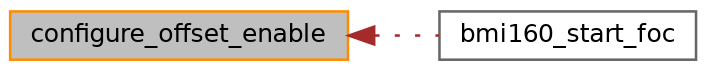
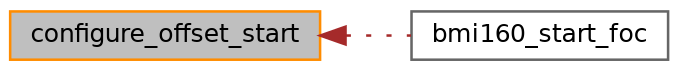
(179, 36) -> (165, 36)
